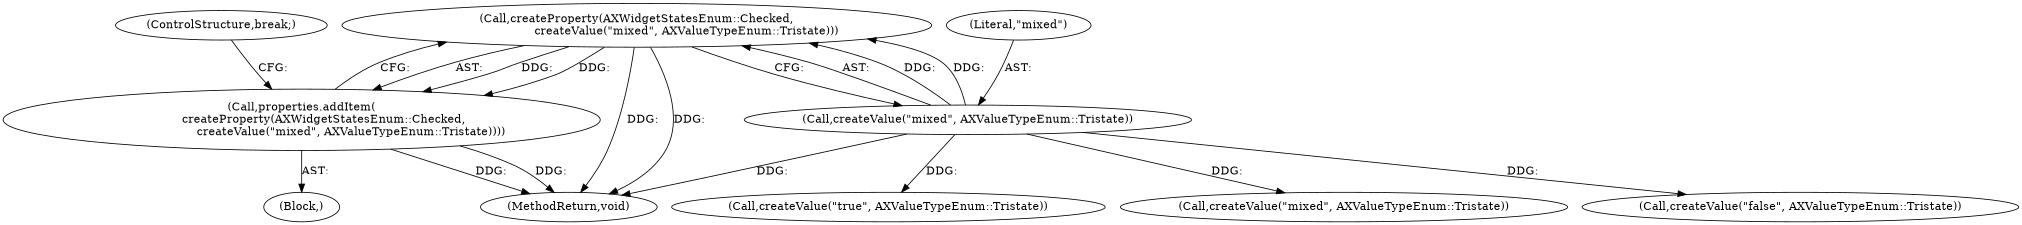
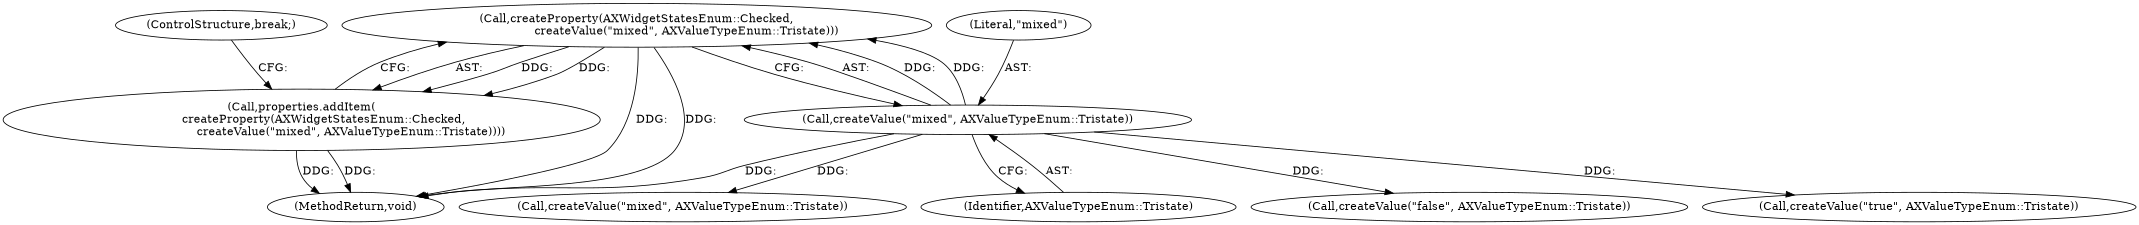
(302, 207) -> none
none -> (1079, 207)
